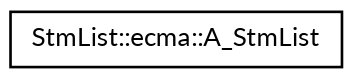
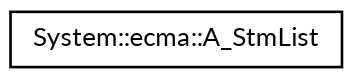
(176, 39) -> (176, 39)
